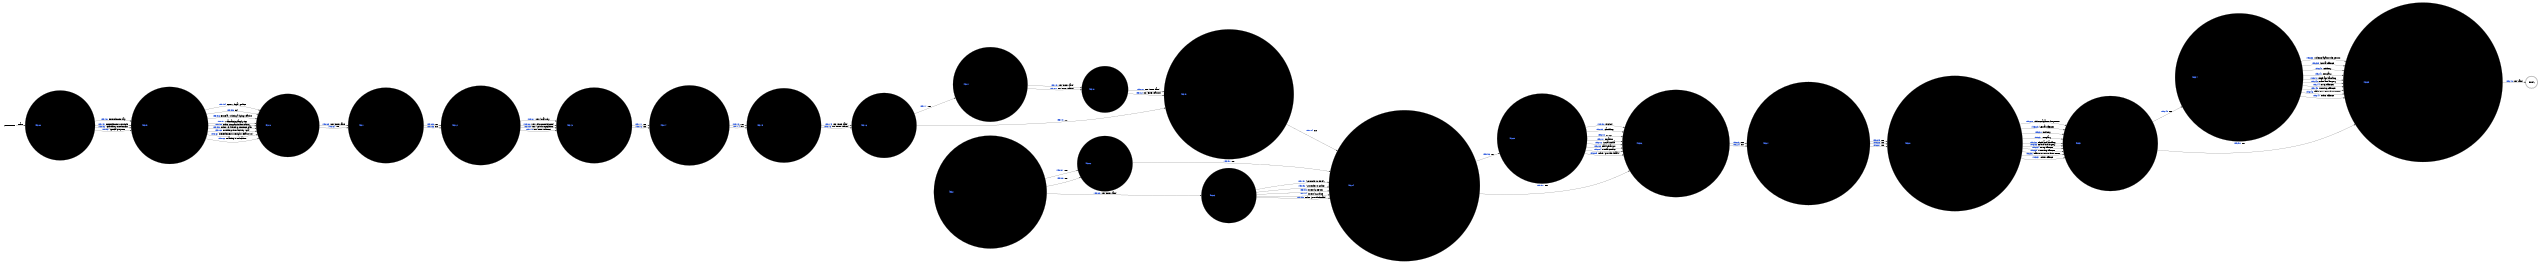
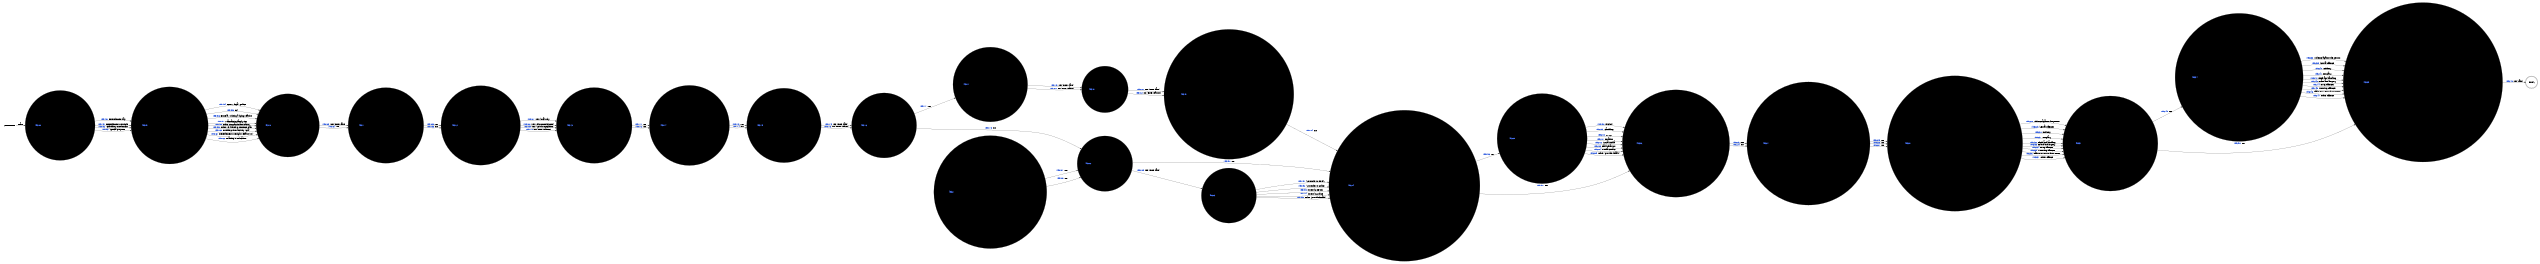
(1041, 123) -> (1000, 130)
(1123, 195) -> (1166, 179)
